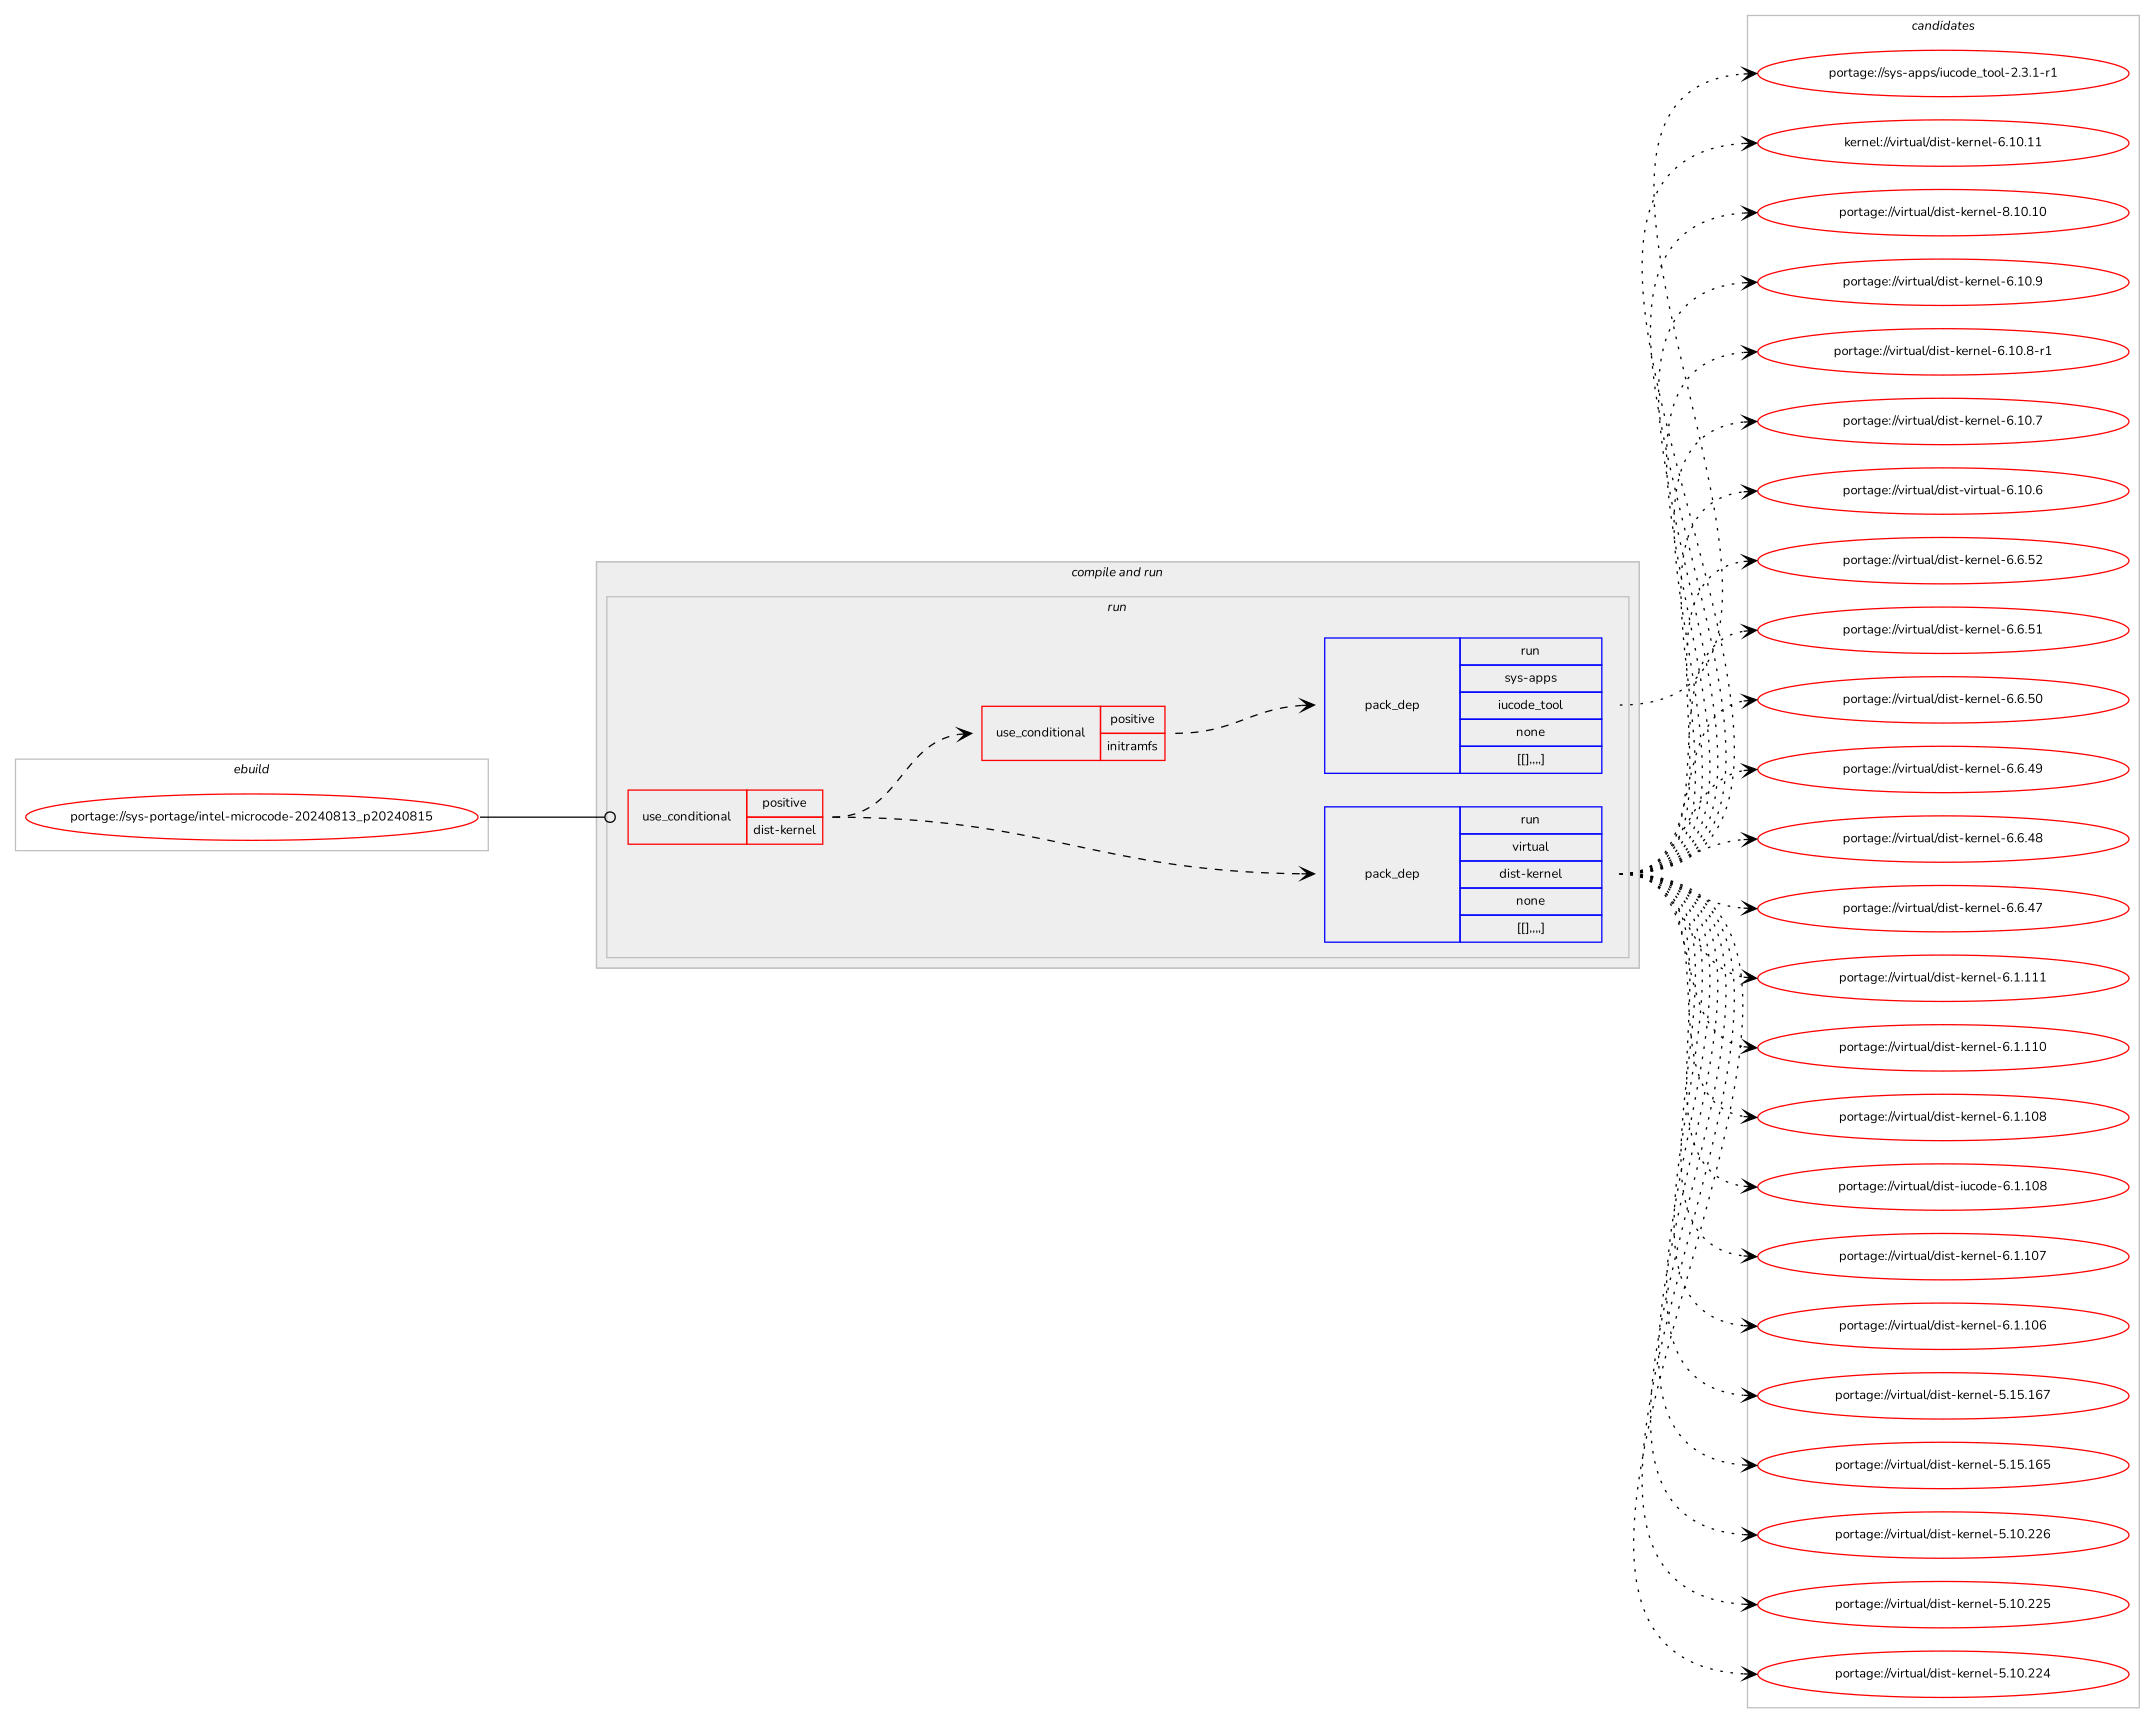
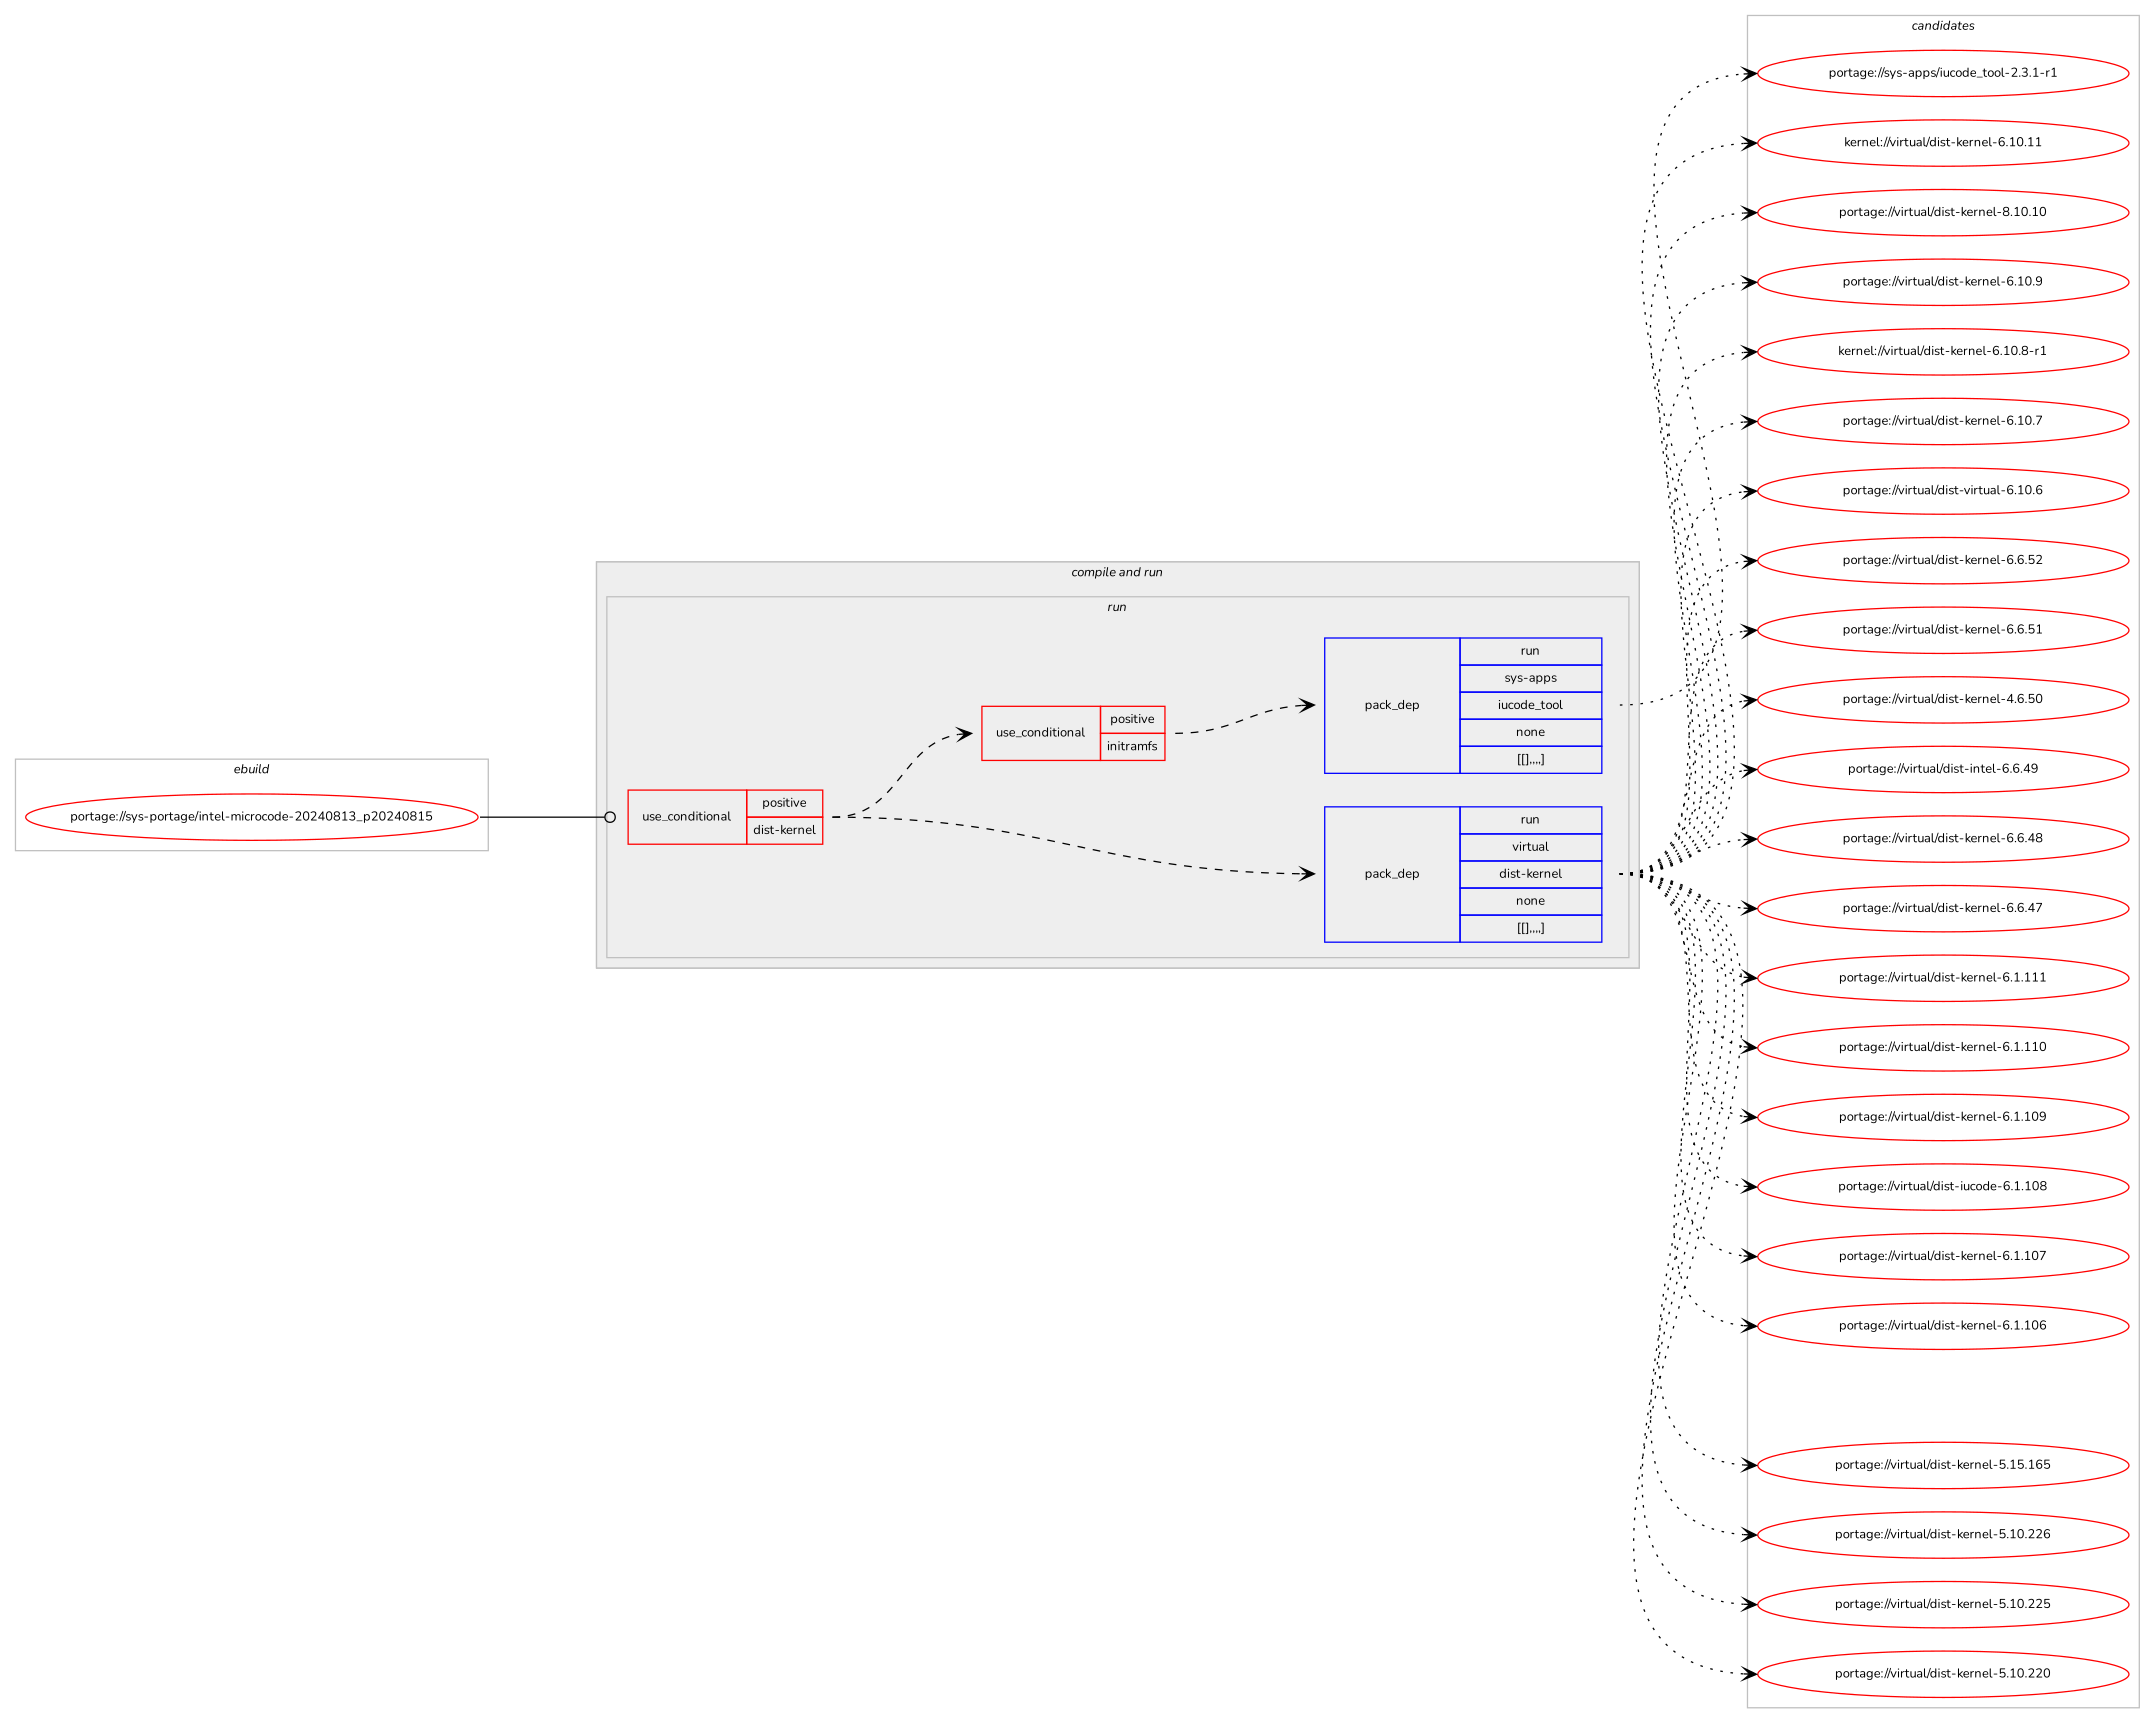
(1943, 352) -> (1943, 352)
(1943, 700) -> (1943, 700)
(1943, 769) -> (1943, 769)
(1943, 1117) -> (1943, 1117)
(1943, 1396) -> none
(1943, 1674) -> (1943, 1674)
